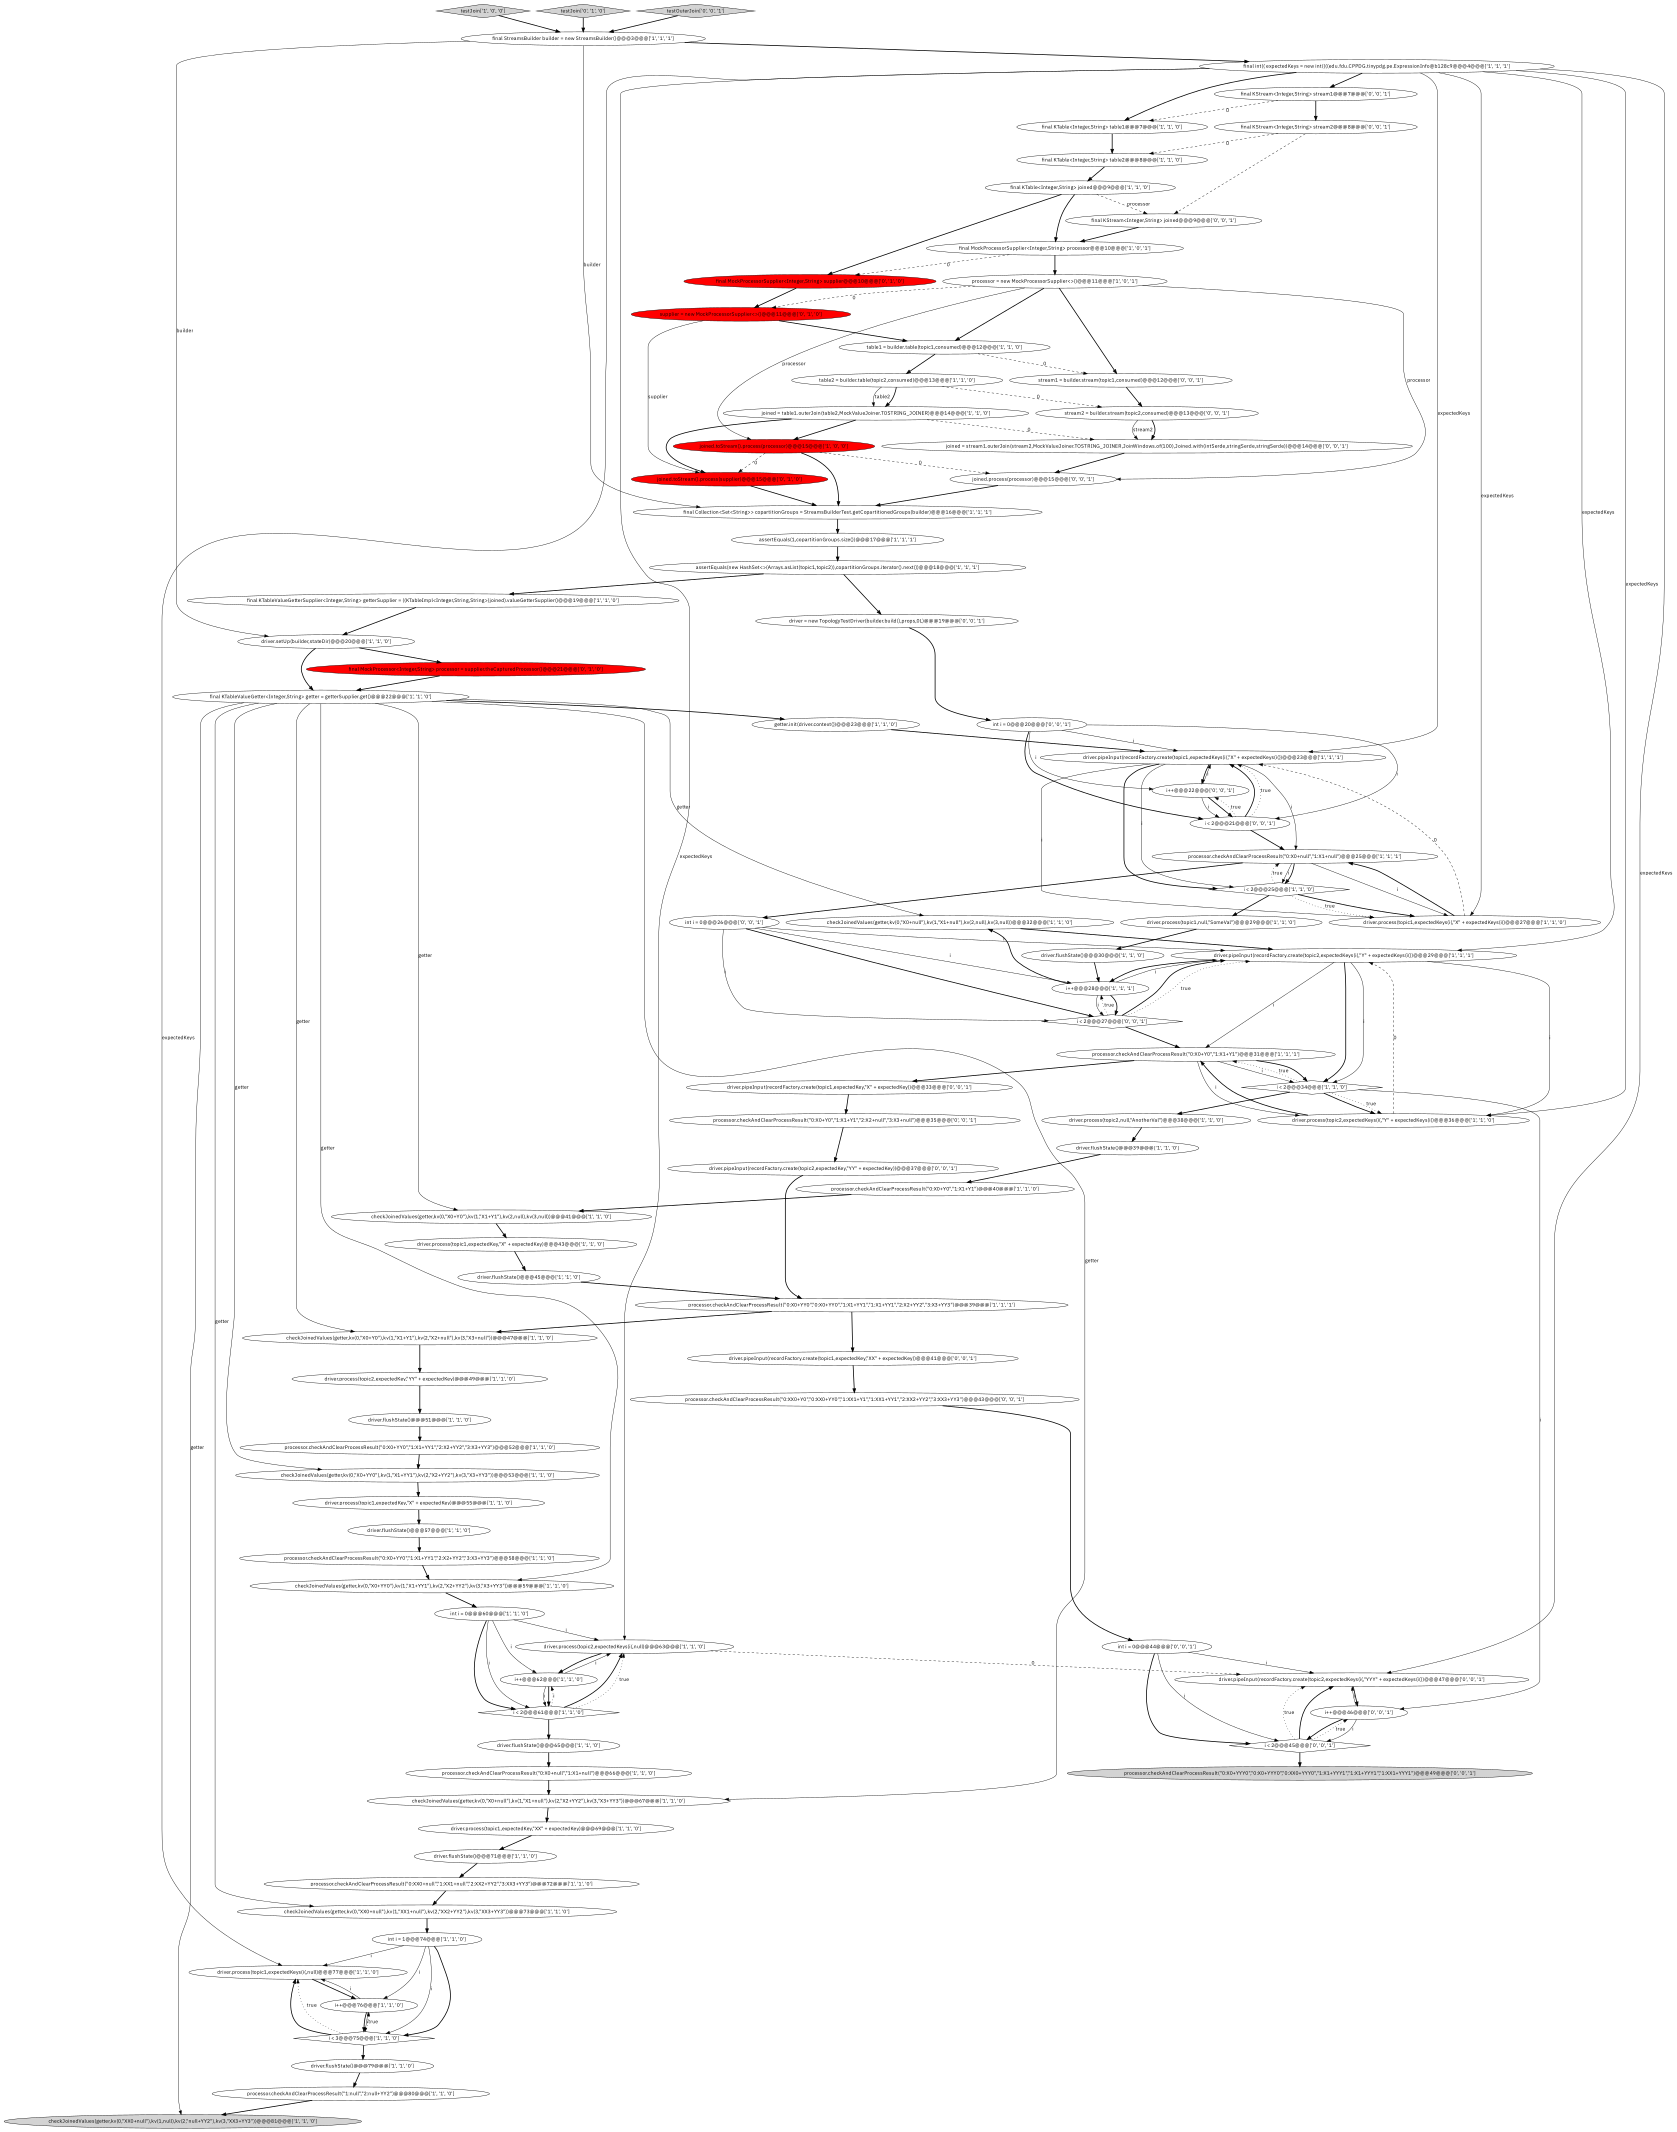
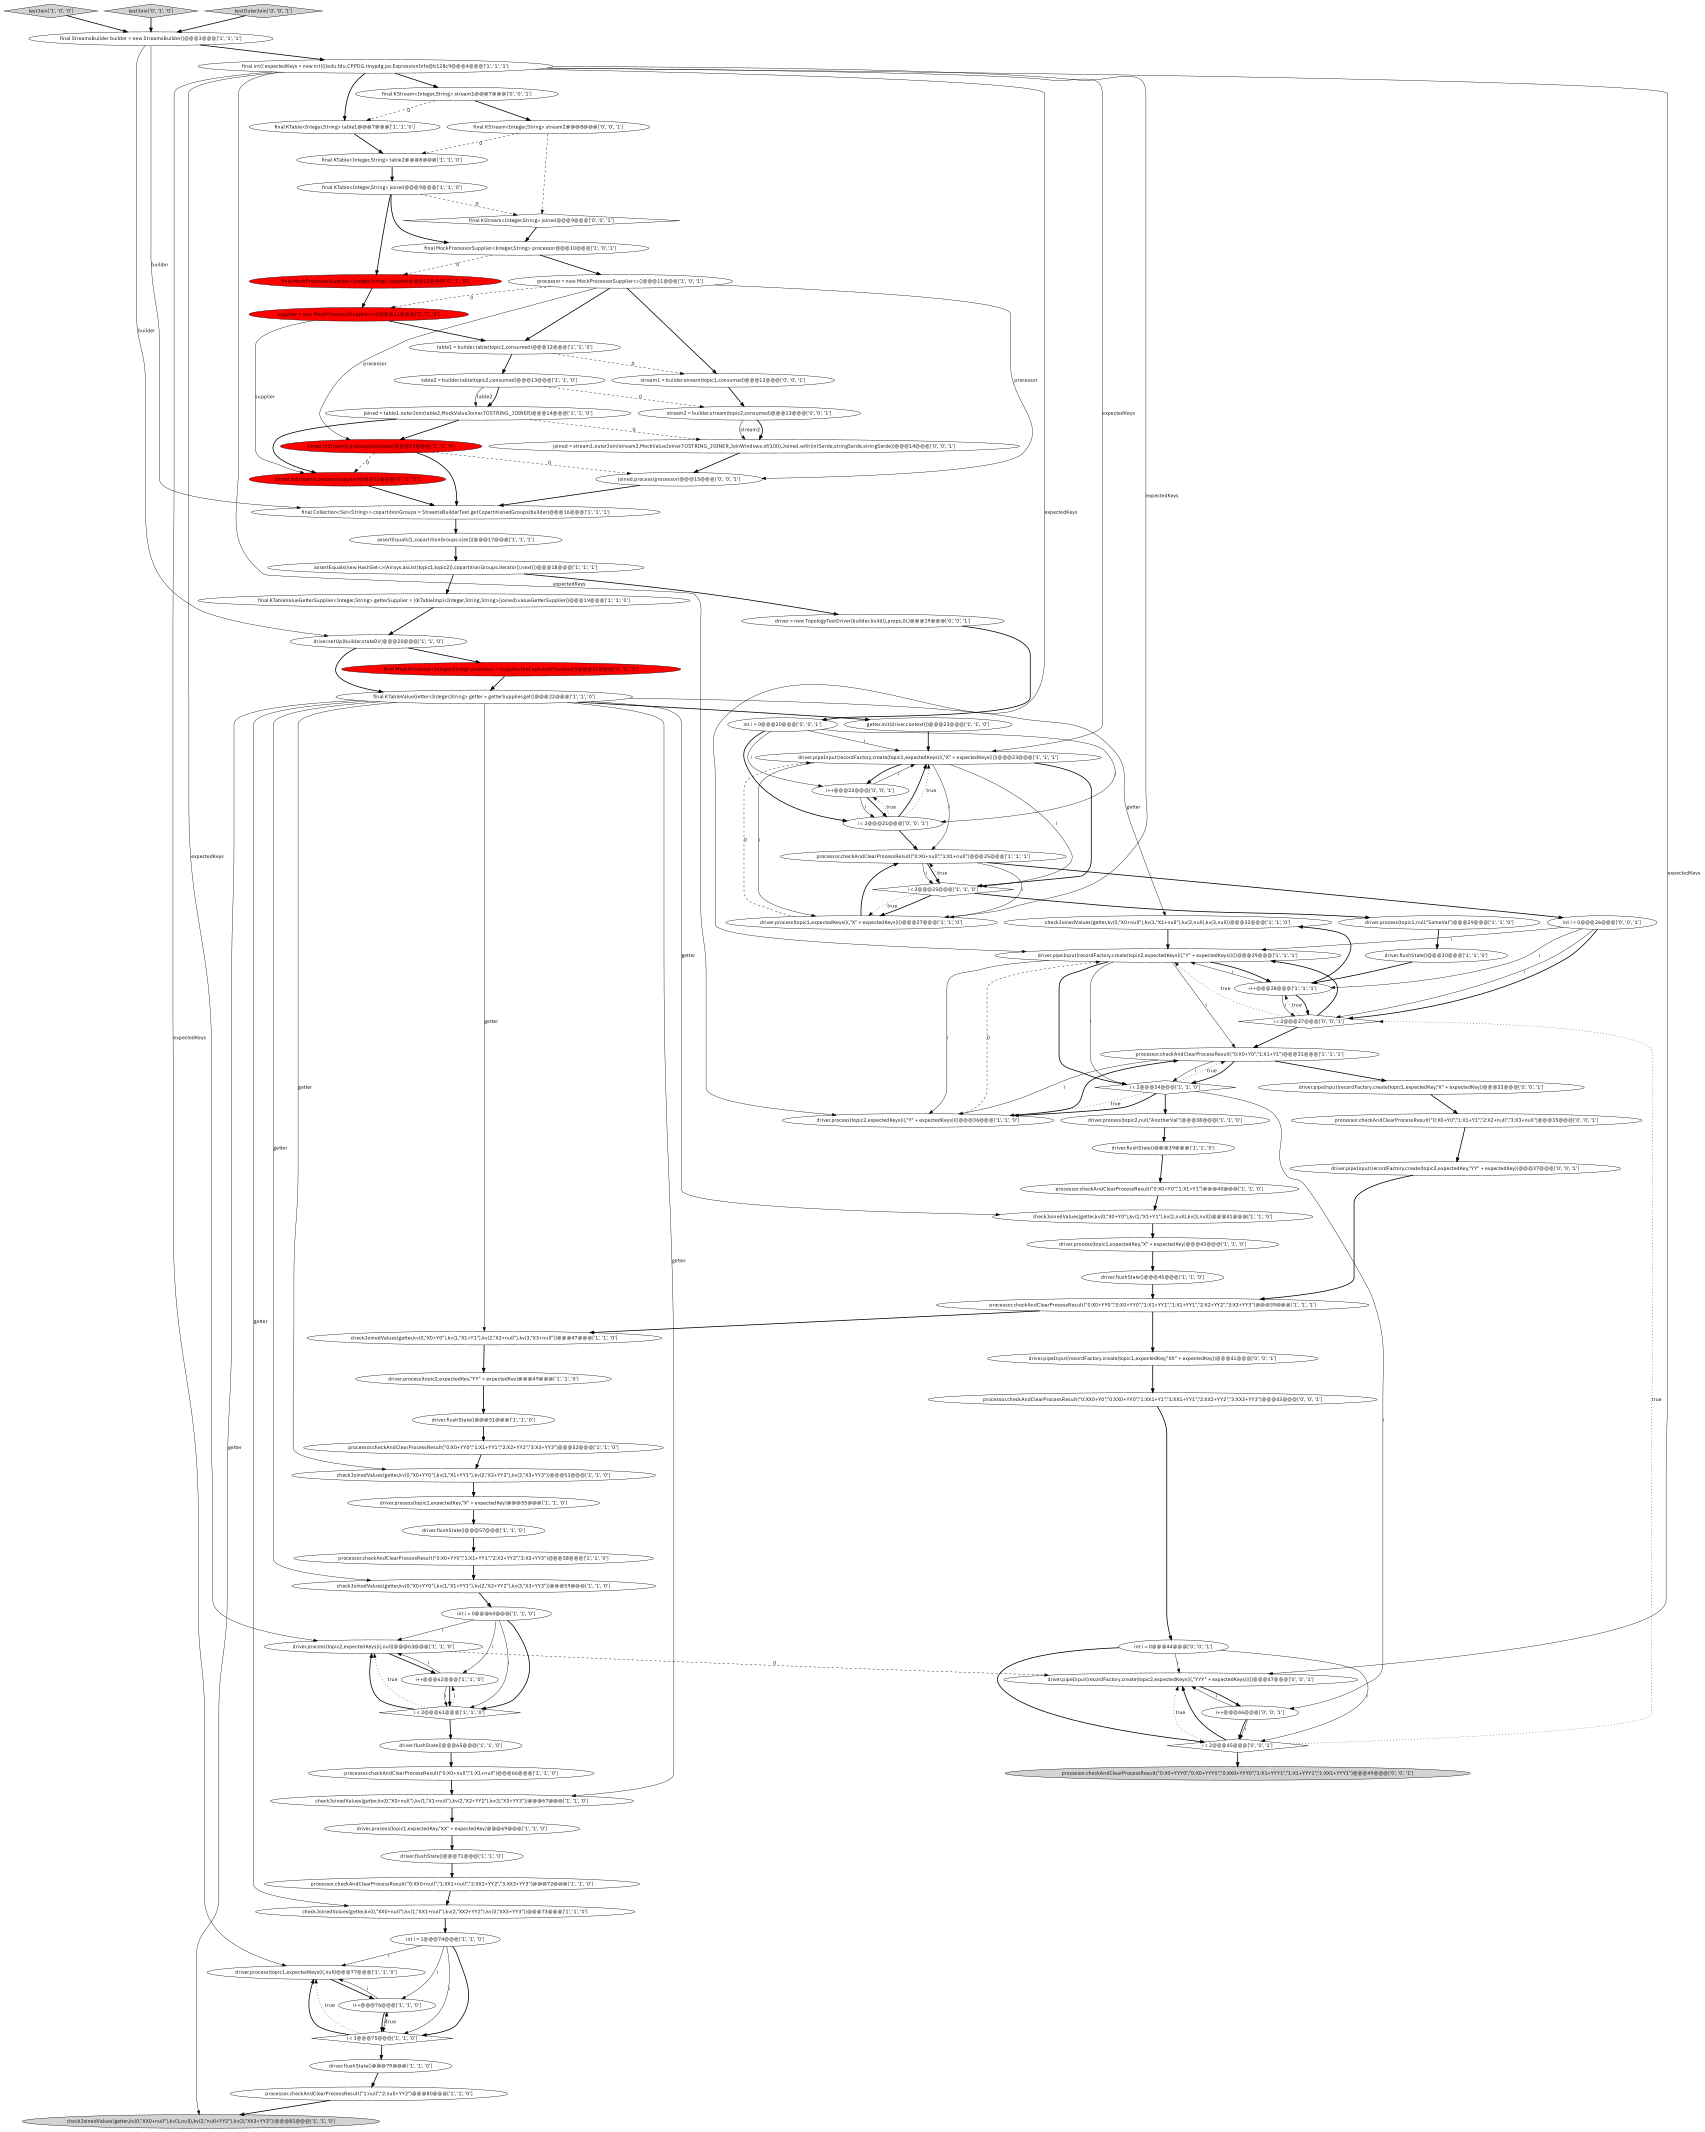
(1139, 204) -> (477, 204)
(1164, 221) -> (542, 221)
(1328, 1731) -> (1652, 1428)
